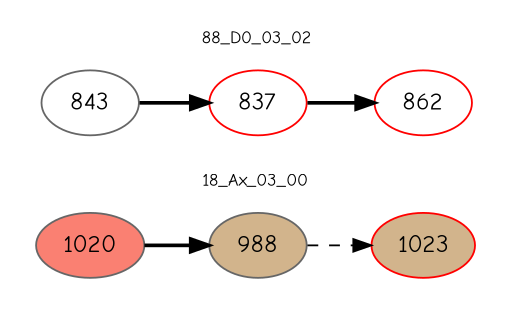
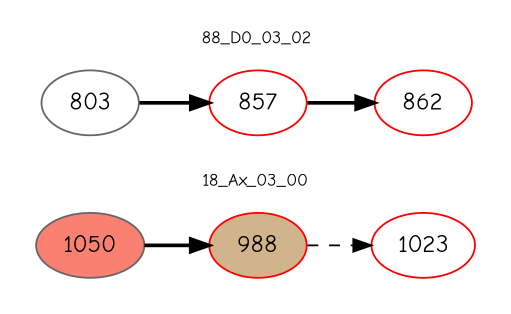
(90, 103) -> (90, 103)
(258, 103) -> (258, 103)
(90, 245) -> (90, 245)
(258, 245) -> (258, 245)
(423, 245) -> (423, 245)
